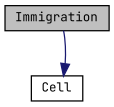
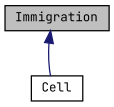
(65, 47) -> (49, 60)
